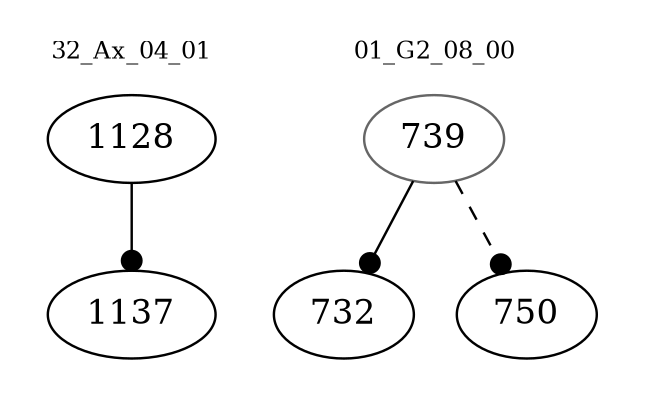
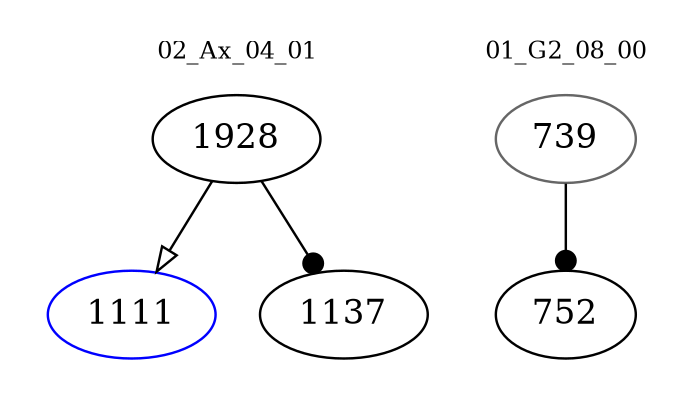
(132, 52) -> (238, 52)
(132, 139) -> (237, 139)
none -> (132, 315)
(344, 315) -> (566, 315)
(527, 315) -> none
